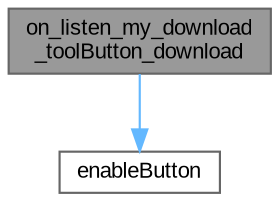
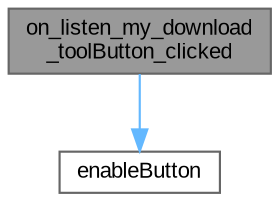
(140, 41) -> (140, 41)
